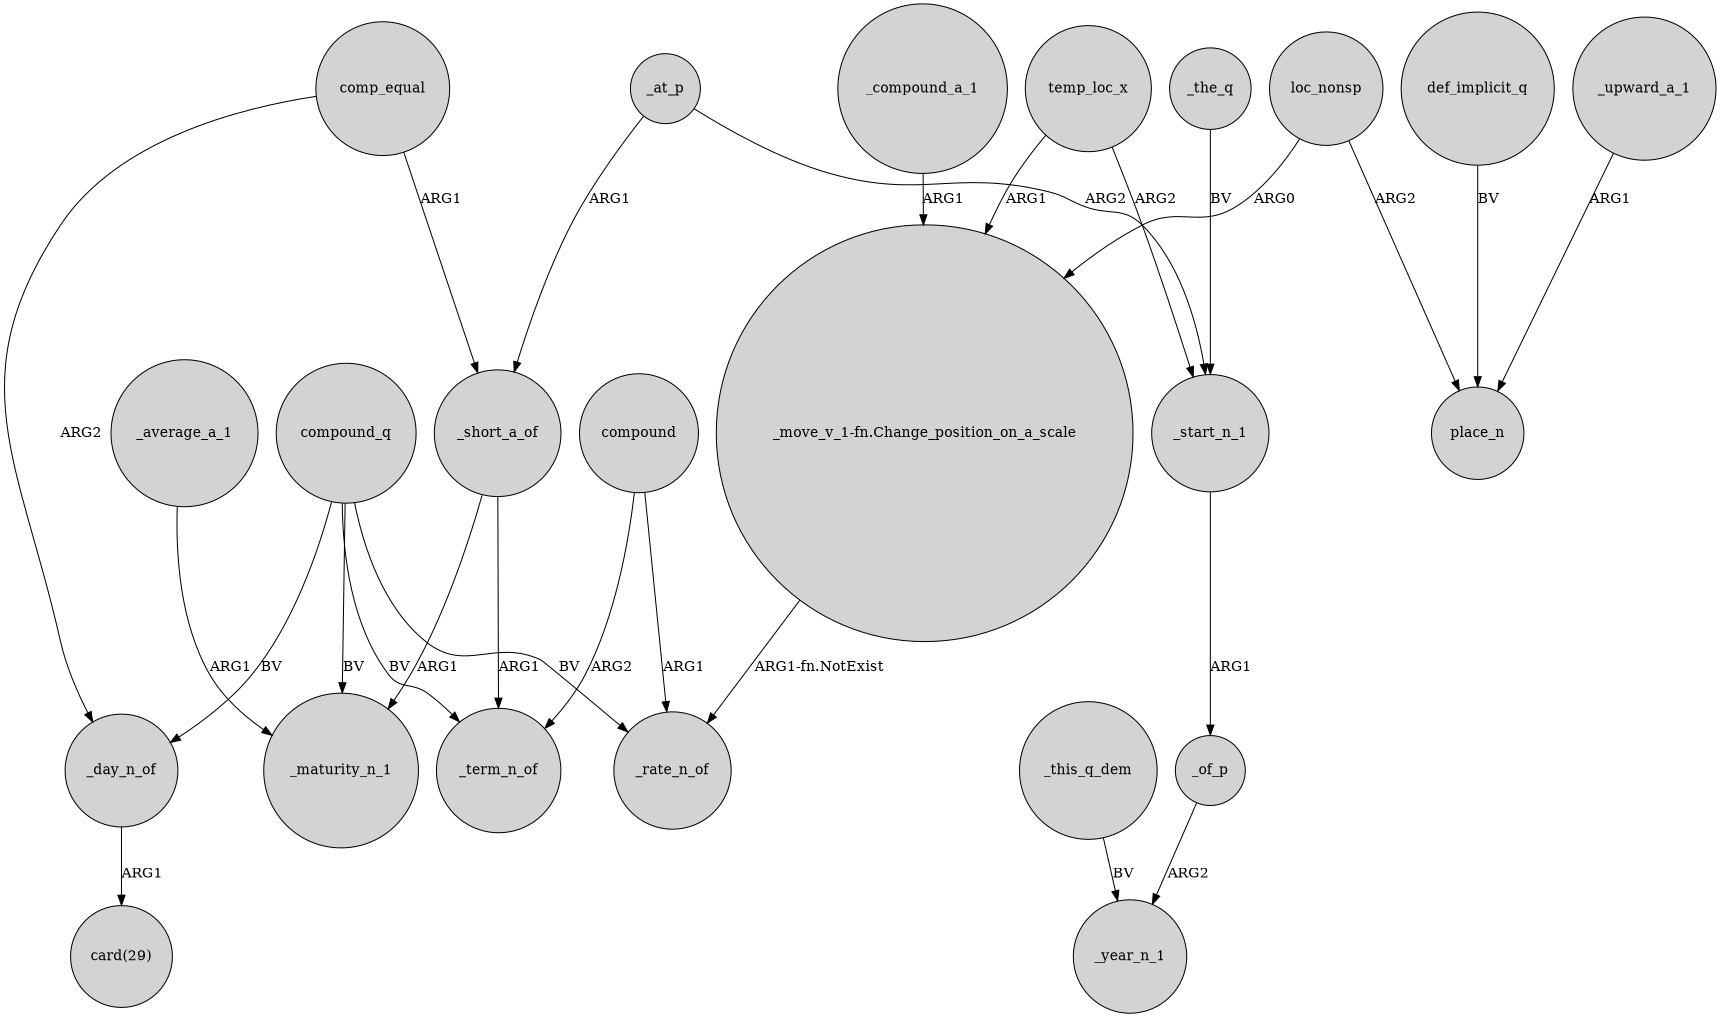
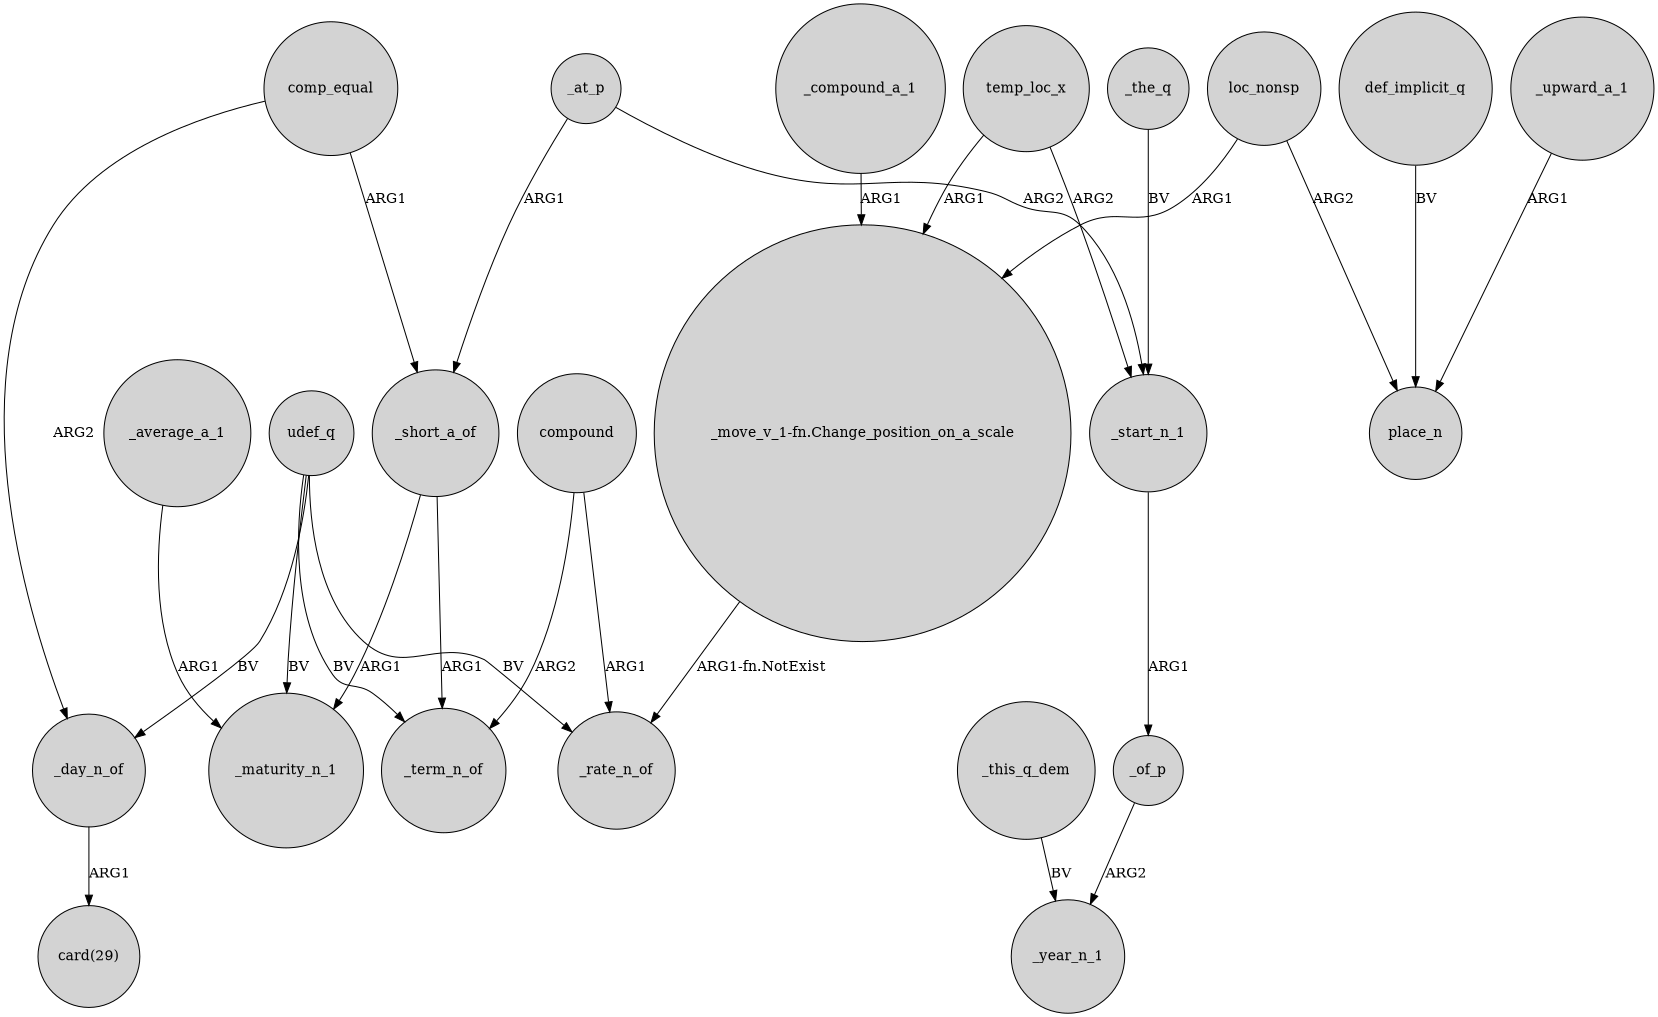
(1275, 199) -> (1213, 199)
(346, 433) -> (312, 433)
